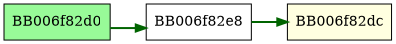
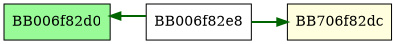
(339, 22) -> (339, 22)
(123, 28) -> (133, 16)
